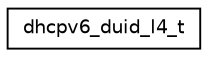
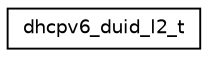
(104, 29) -> (104, 29)
